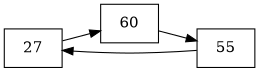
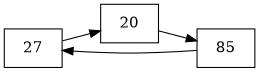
(130, 24) -> (130, 24)
(226, 48) -> (226, 48)
